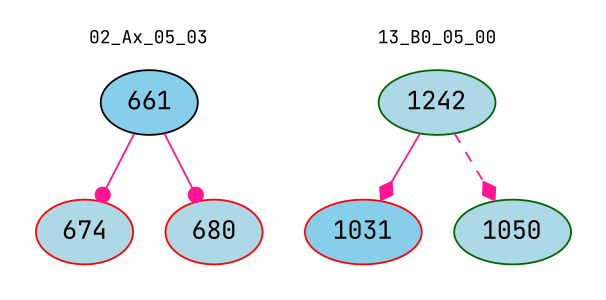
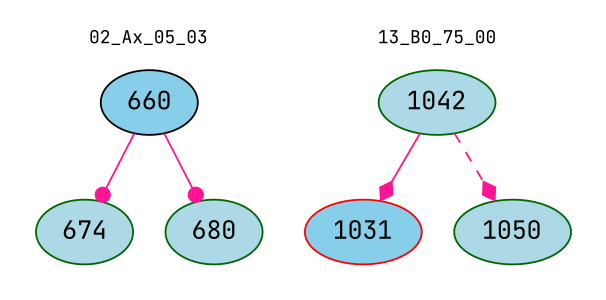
(438, 39) -> (438, 39)
(149, 103) -> (149, 103)
(437, 103) -> (437, 103)
(85, 232) -> (85, 232)
(214, 232) -> (214, 232)
